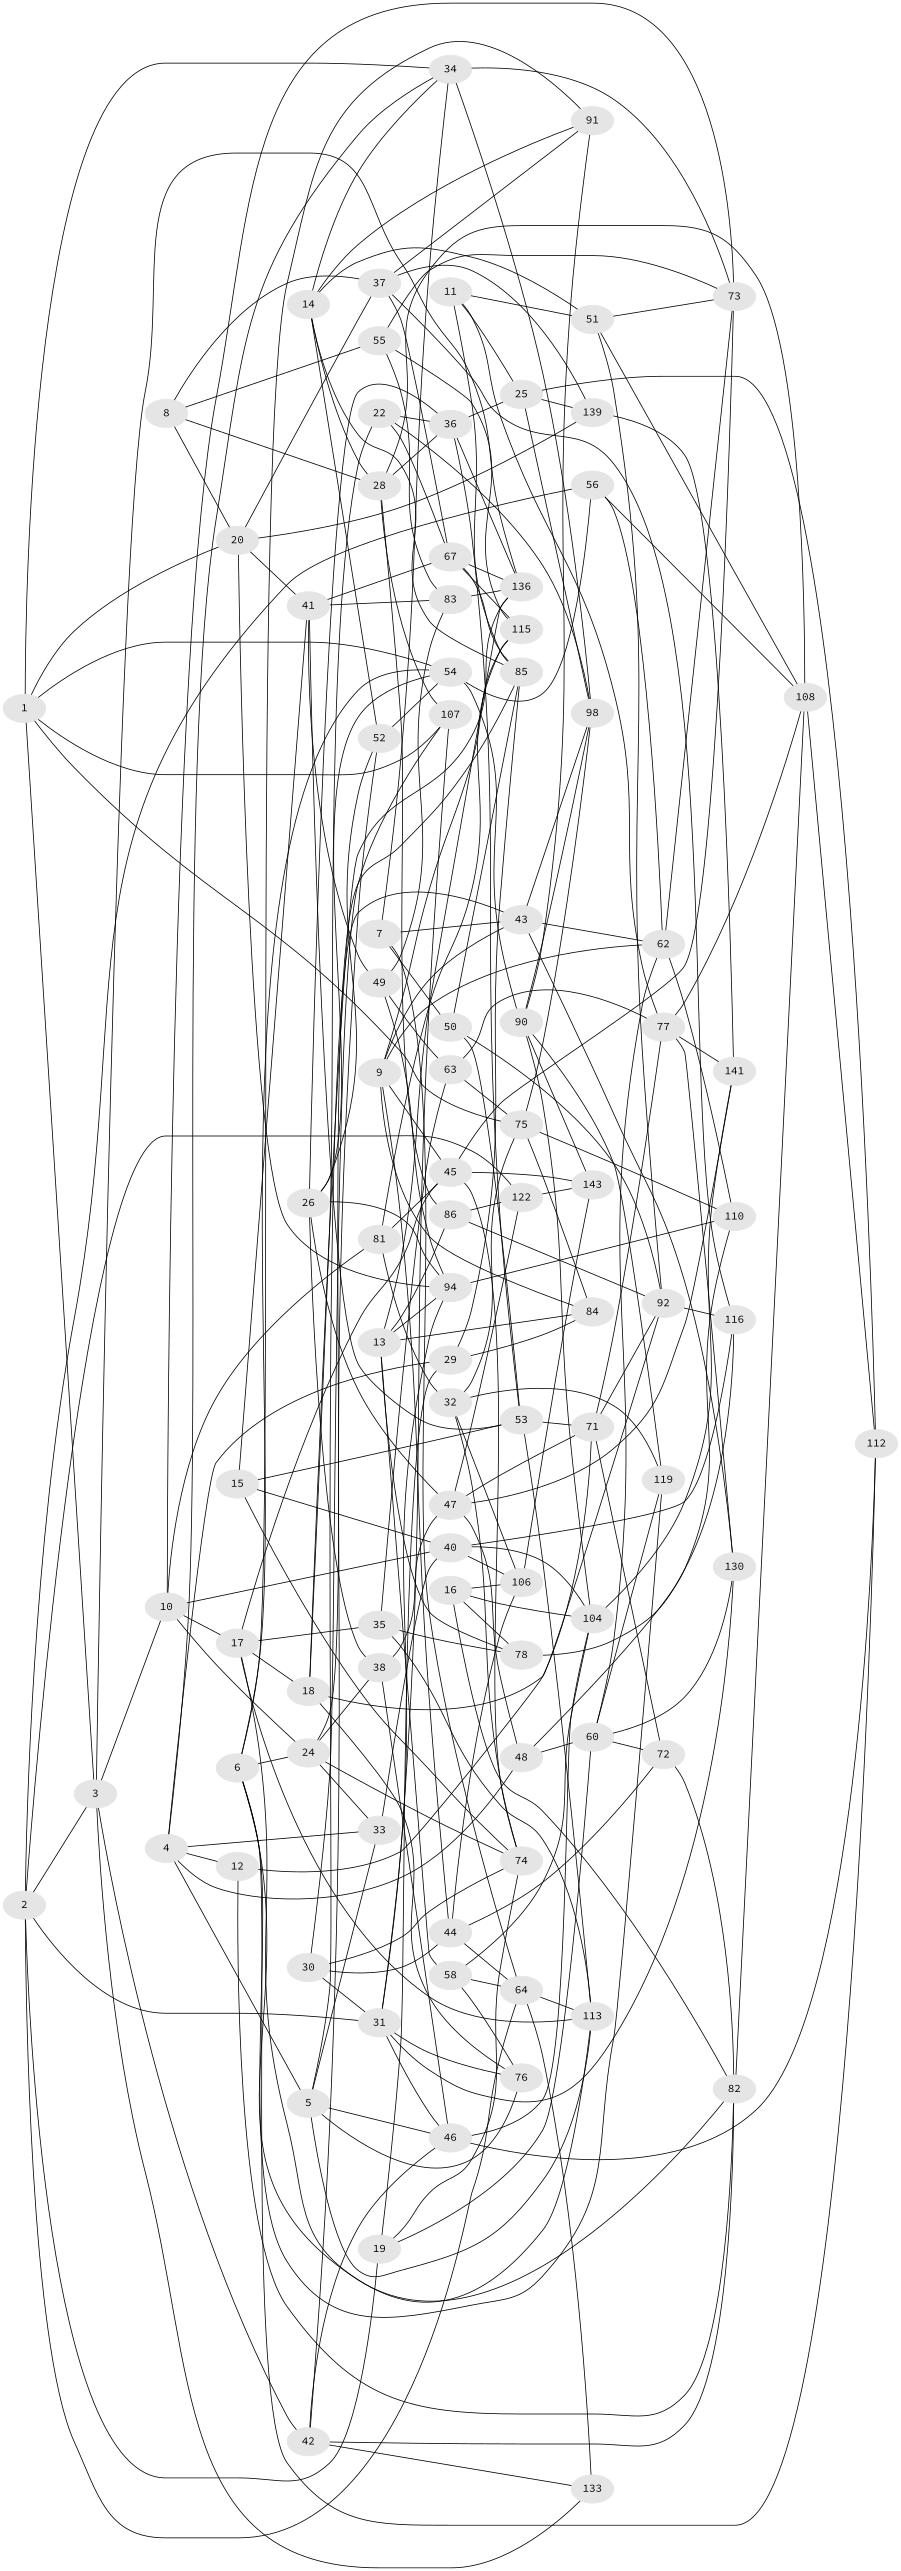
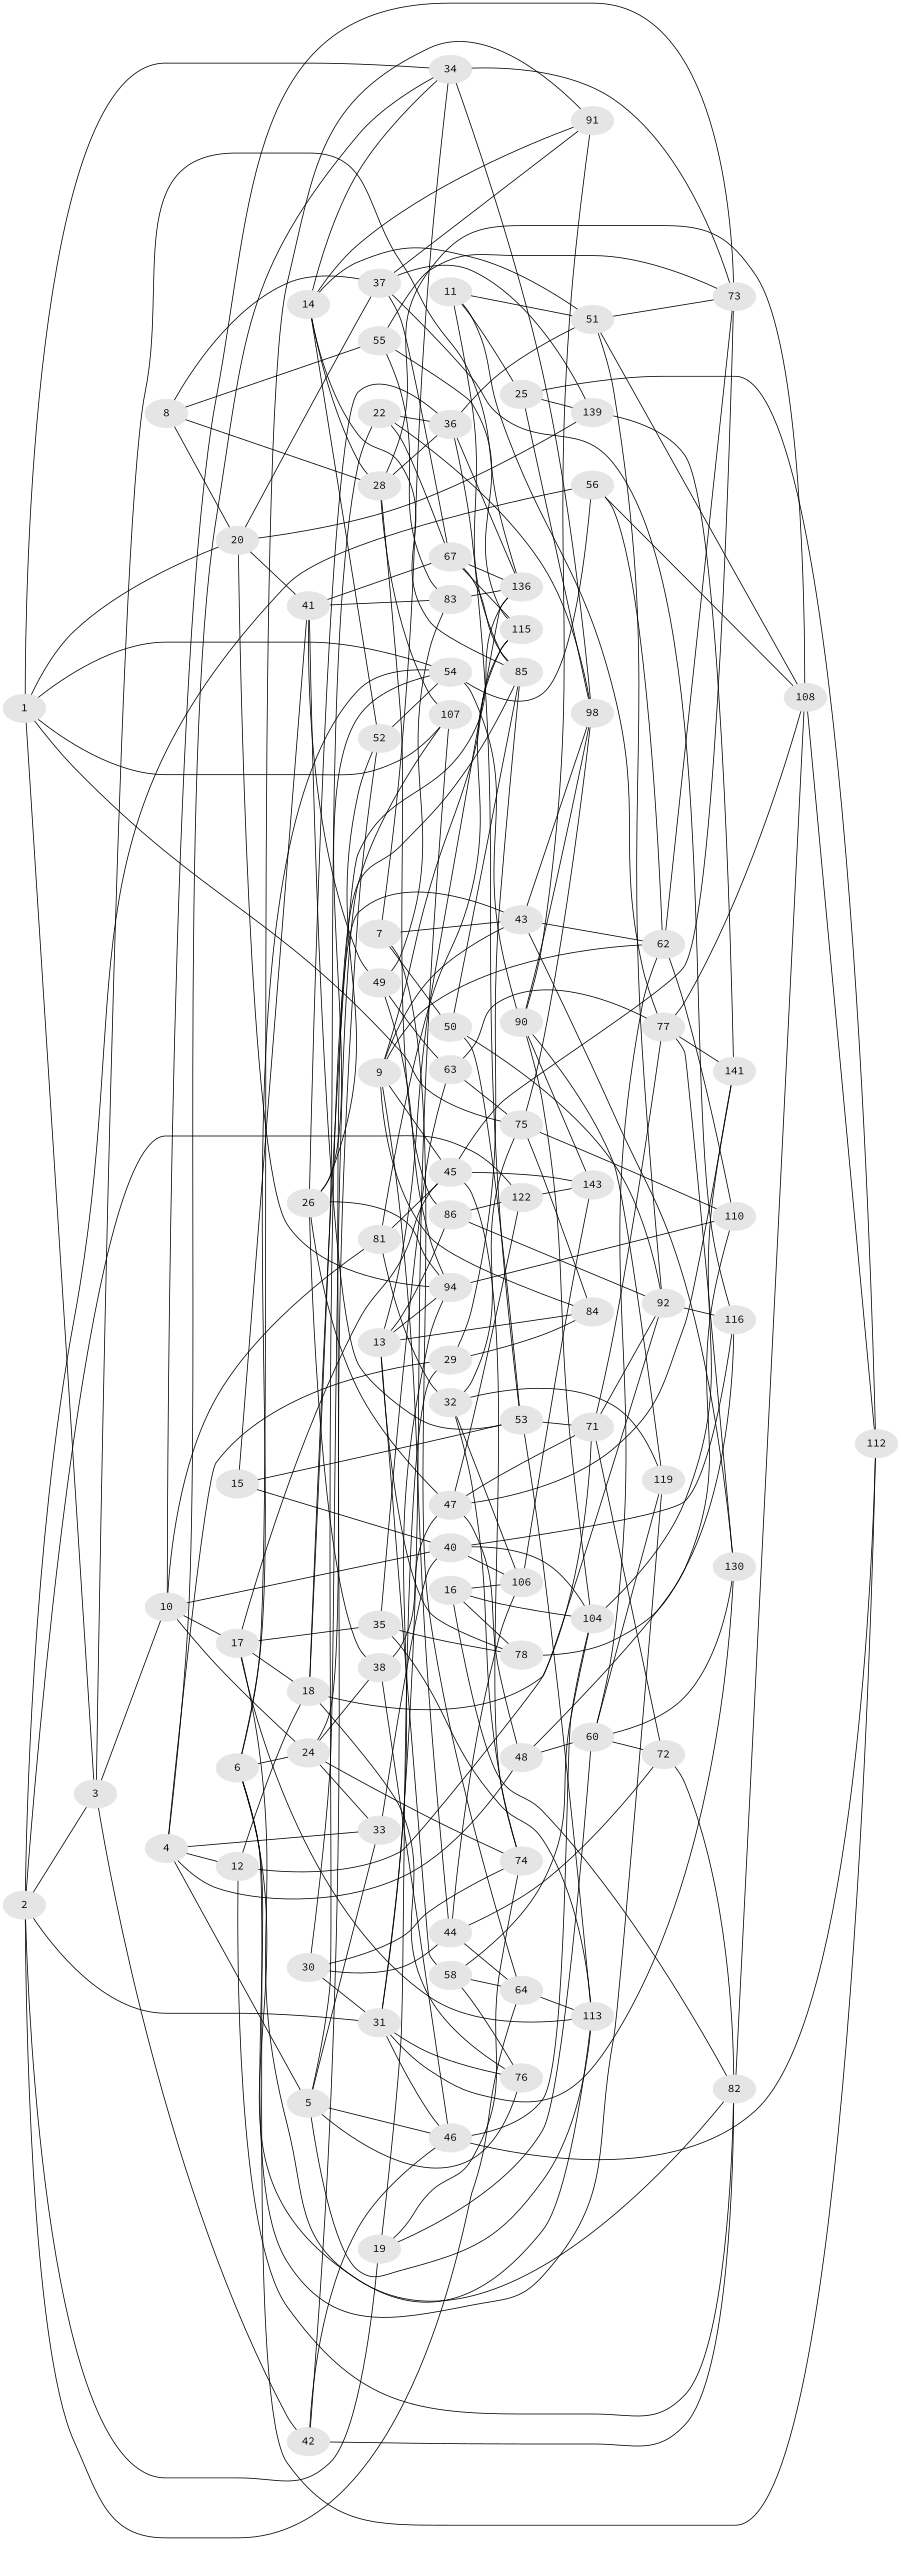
(486, 409) -> (513, 364)
(351, 1679) -> none
none -> (269, 1777)
(592, 2489) -> none
